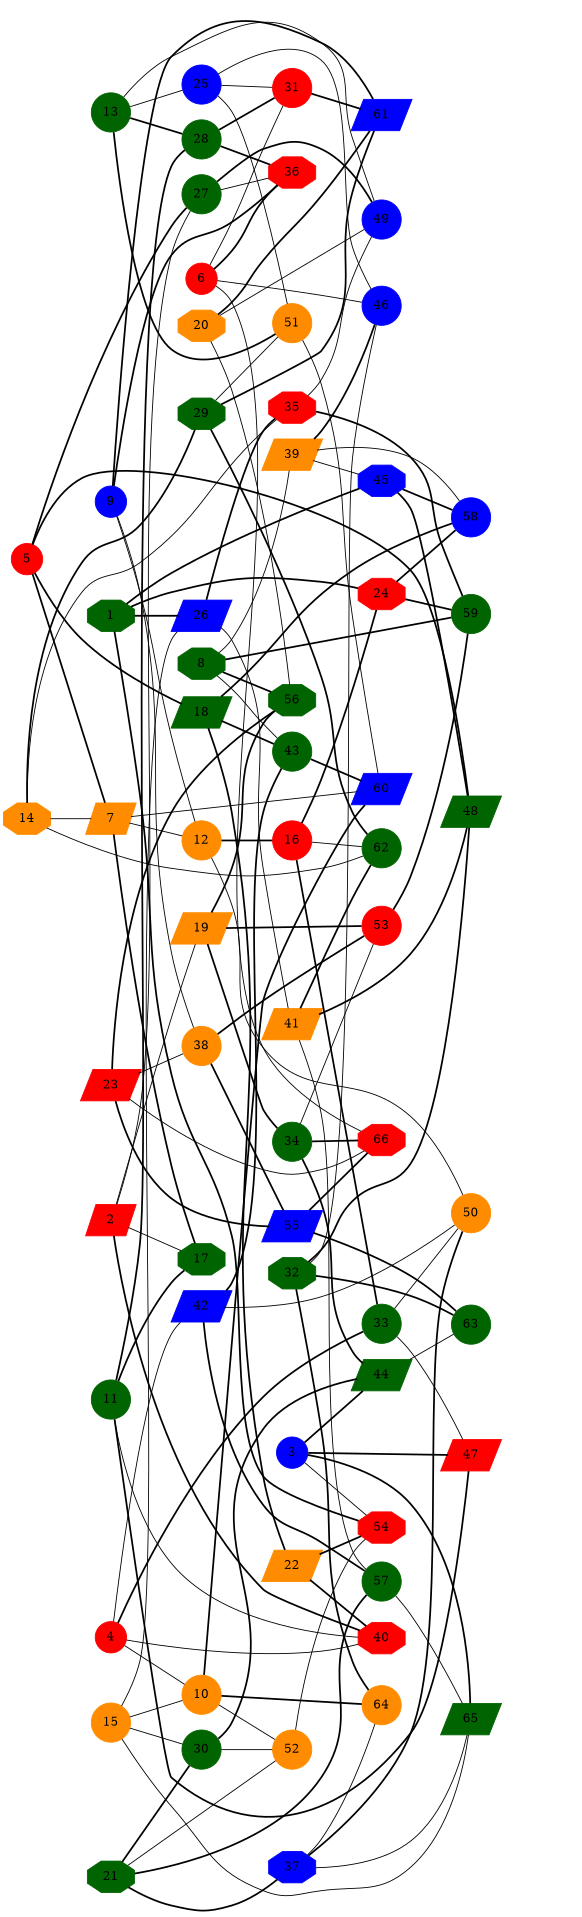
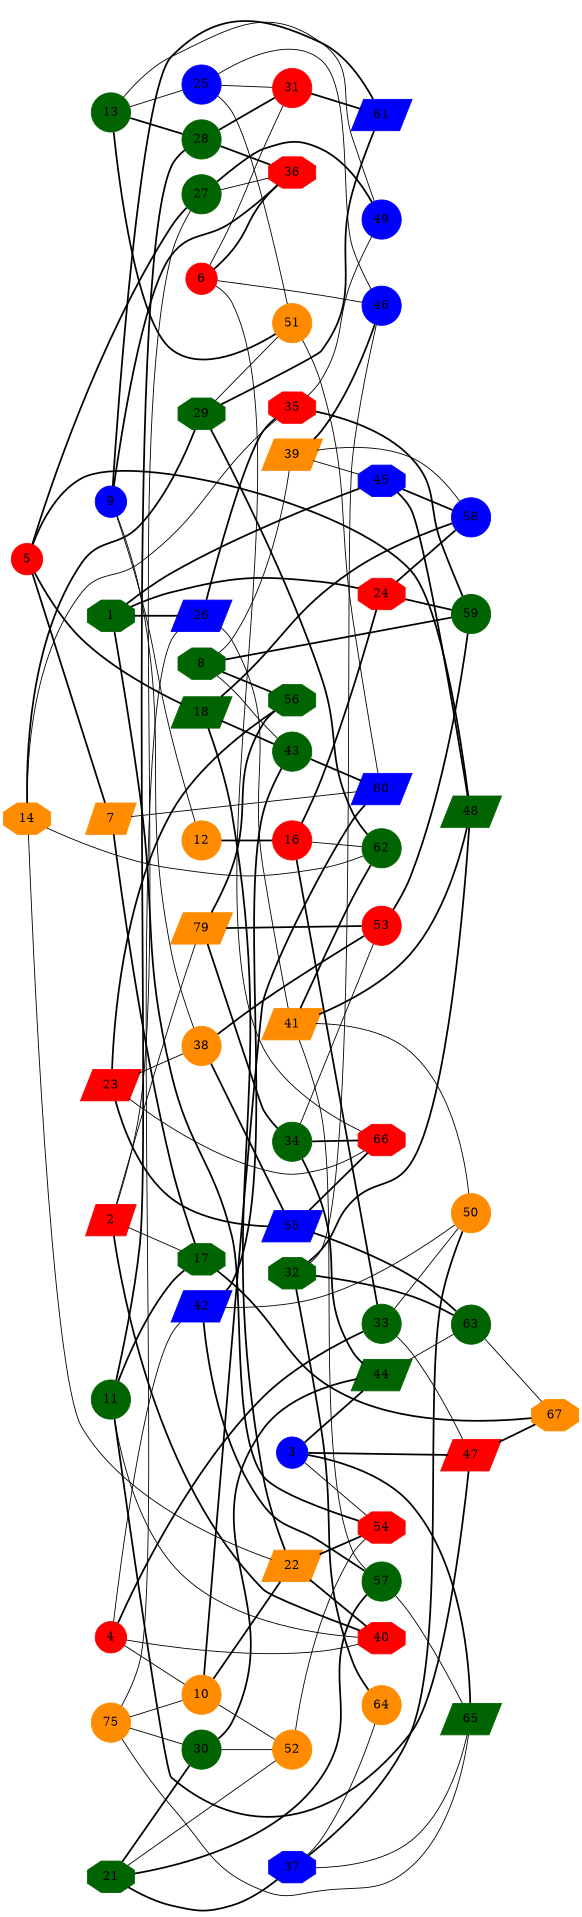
(202, 326) -> none
(71, 819) -> (53, 1250)
(168, 832) -> none
(202, 928) -> (202, 928)
(286, 1068) -> (429, 1073)
none -> (555, 1415)
(292, 1700) -> (244, 1635)
(111, 1723) -> (111, 1723)
